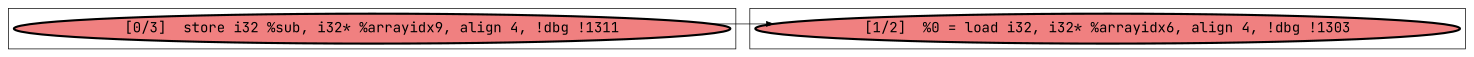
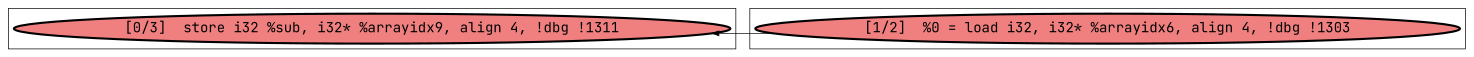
(740, 24) -> (745, 33)
